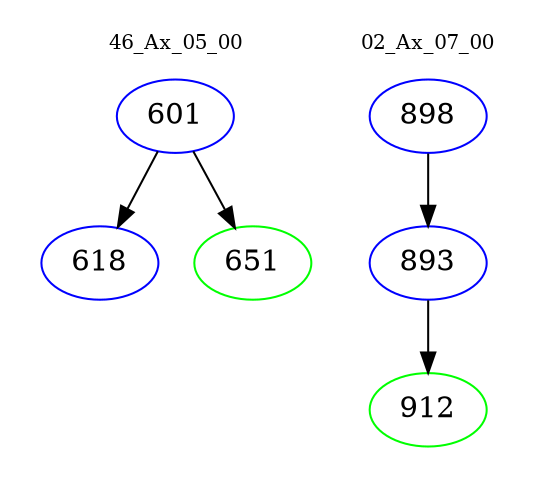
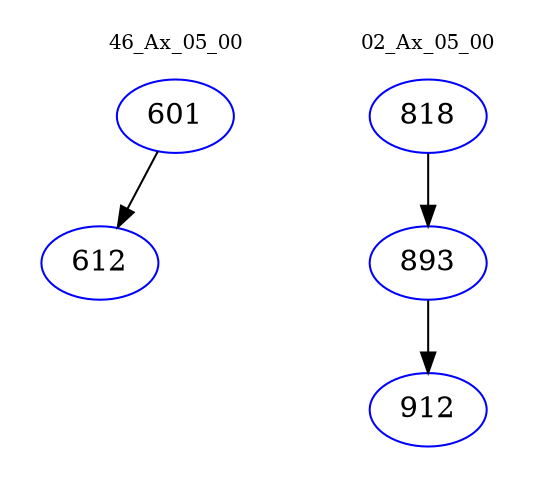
(428, 44) -> (428, 44)
(428, 116) -> (428, 116)
(100, 263) -> (100, 263)
(253, 263) -> none
(428, 410) -> (428, 410)
